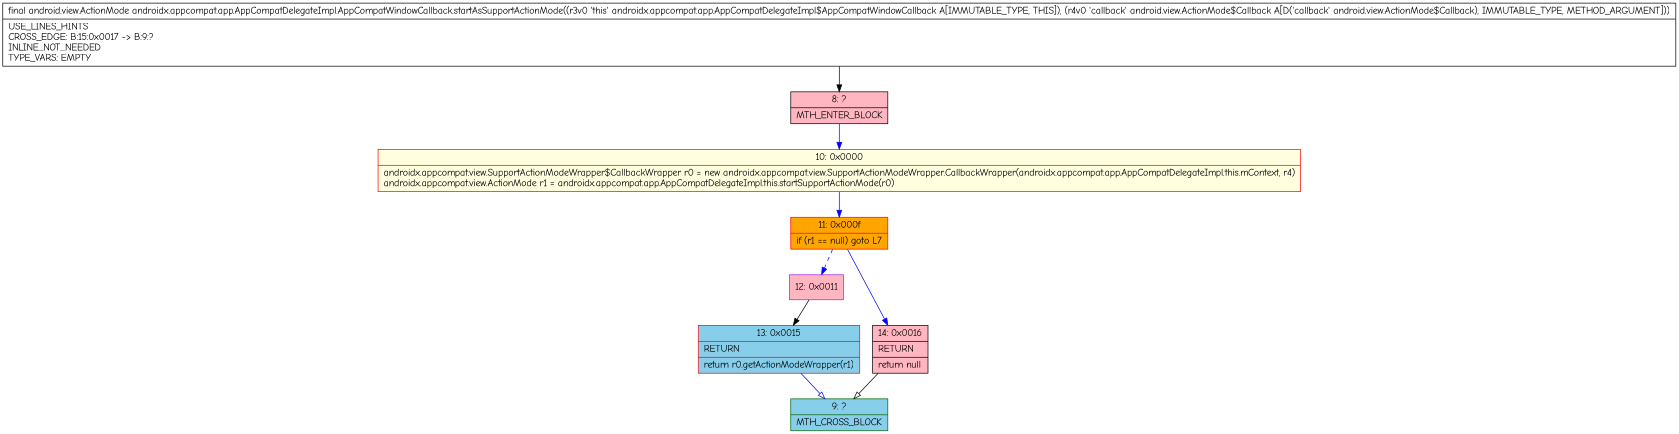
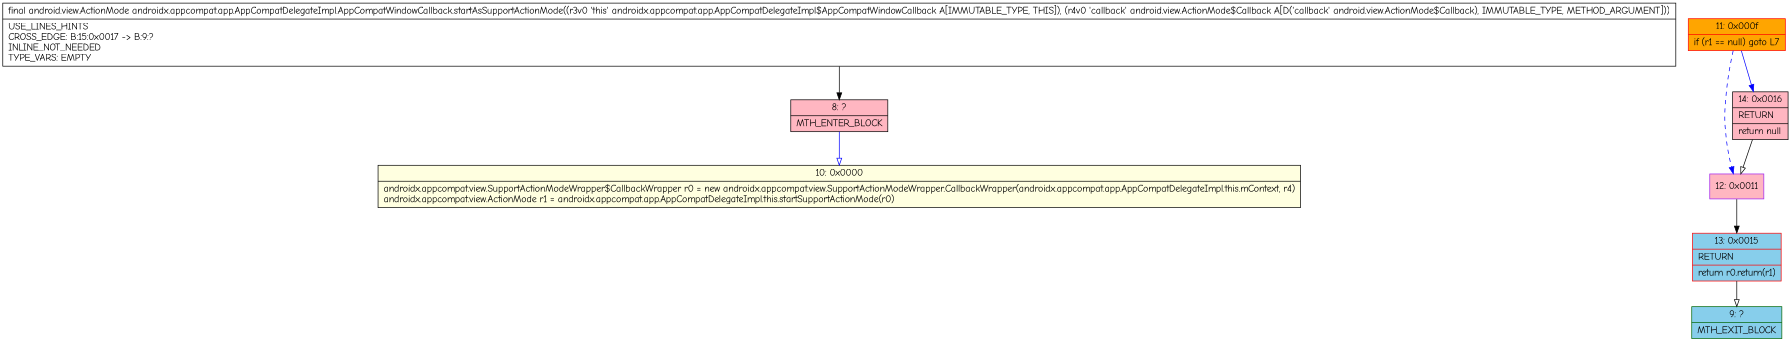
(839, 133) -> (839, 145)
(839, 170) -> (839, 186)
(839, 201) -> none
(779, 365) -> (1737, 273)
(810, 383) -> (1737, 290)
(868, 383) -> (1748, 153)
(839, 422) -> (1737, 330)
